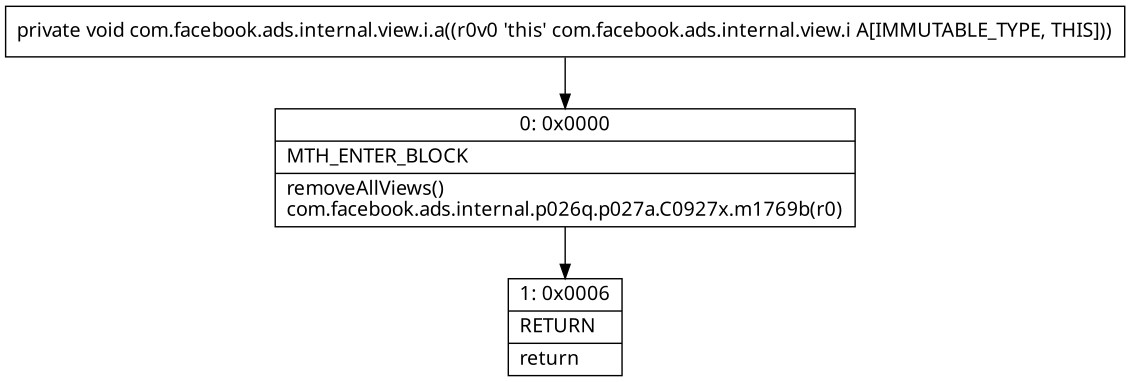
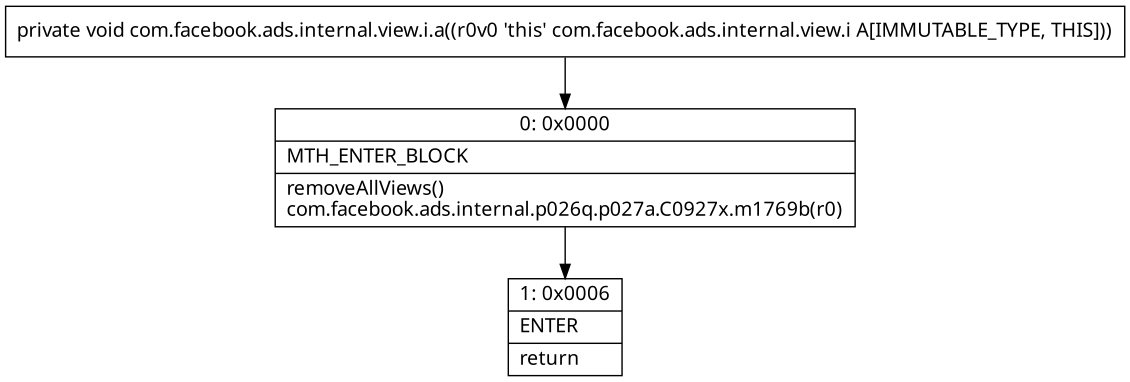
(558, 326) -> (550, 326)
